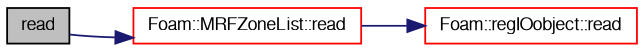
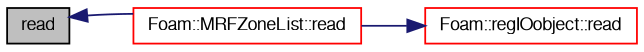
(92, 36) -> (110, 14)
